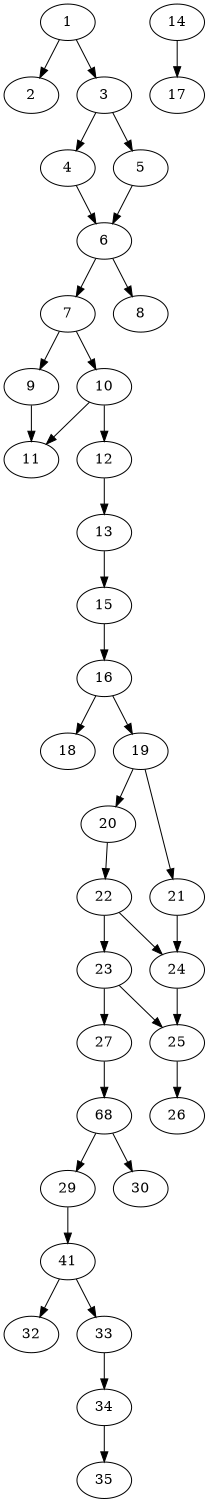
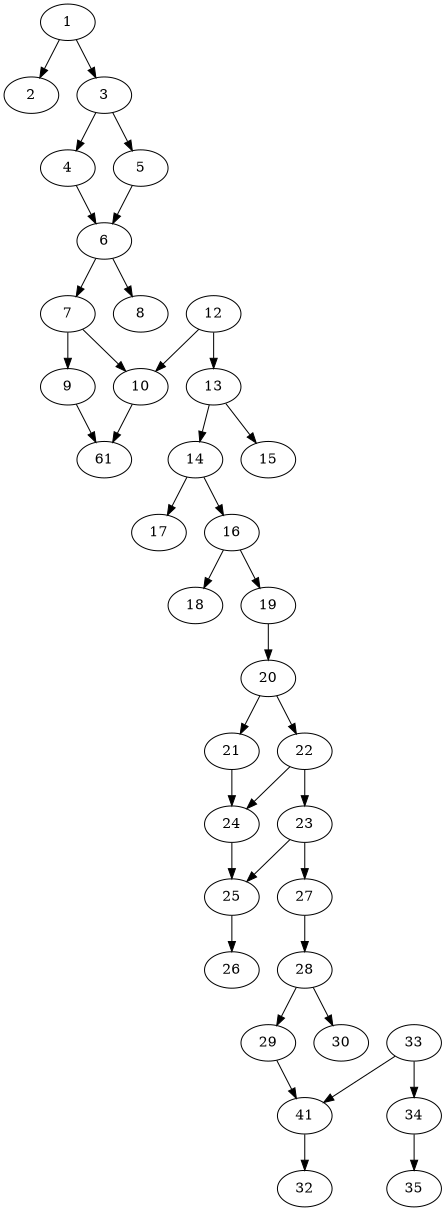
(104, 418) -> (181, 347)
none -> (206, 418)
(31, 460) -> (104, 460)
(104, 637) -> (211, 492)
(158, 819) -> (252, 710)
(104, 1116) -> (305, 970)
(84, 1293) -> (364, 1077)
